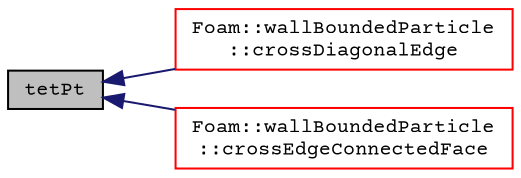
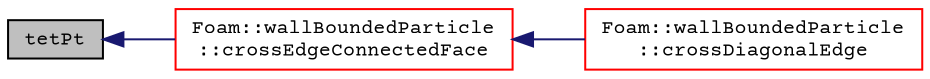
(149, 74) -> (559, 39)
